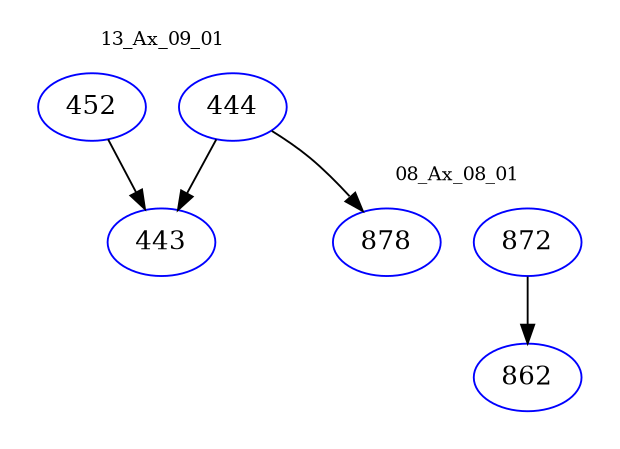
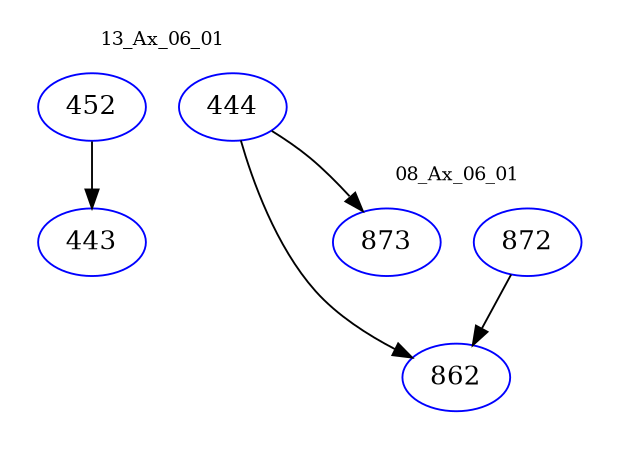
(162, 40) -> (162, 40)
(202, 166) -> (291, 257)
(457, 176) -> (457, 176)
(387, 242) -> (387, 242)
